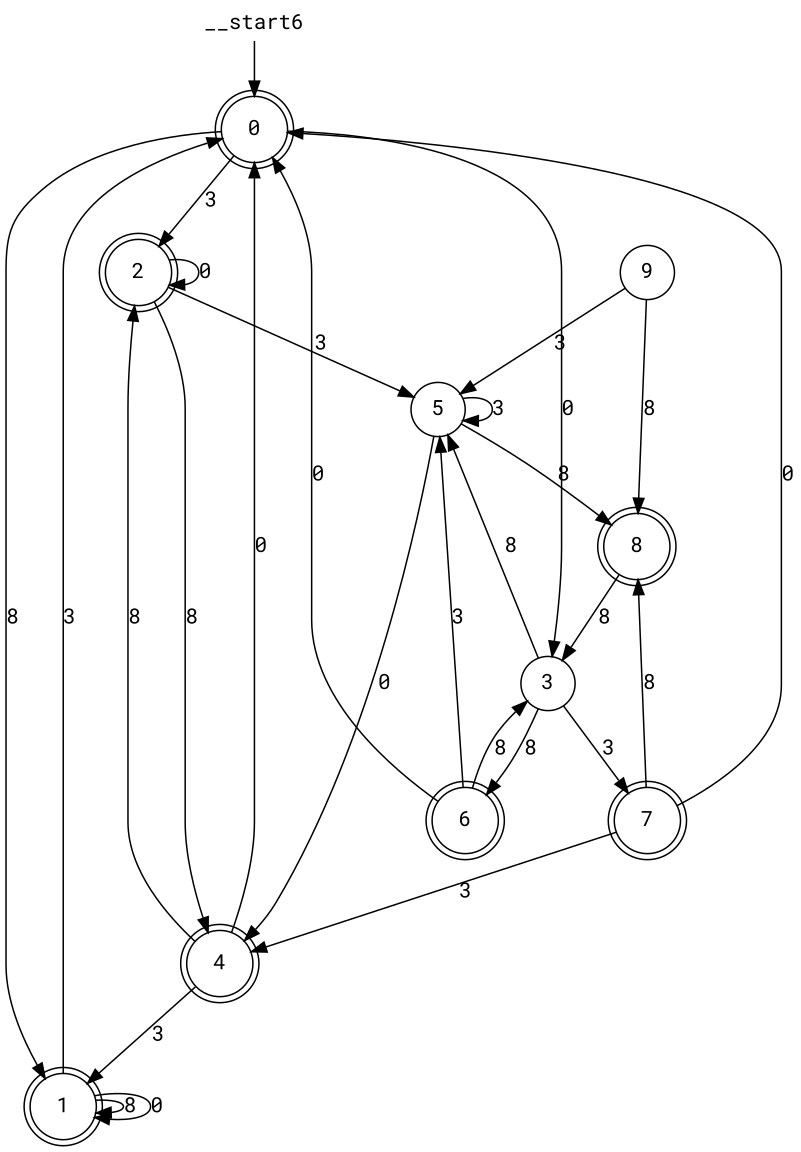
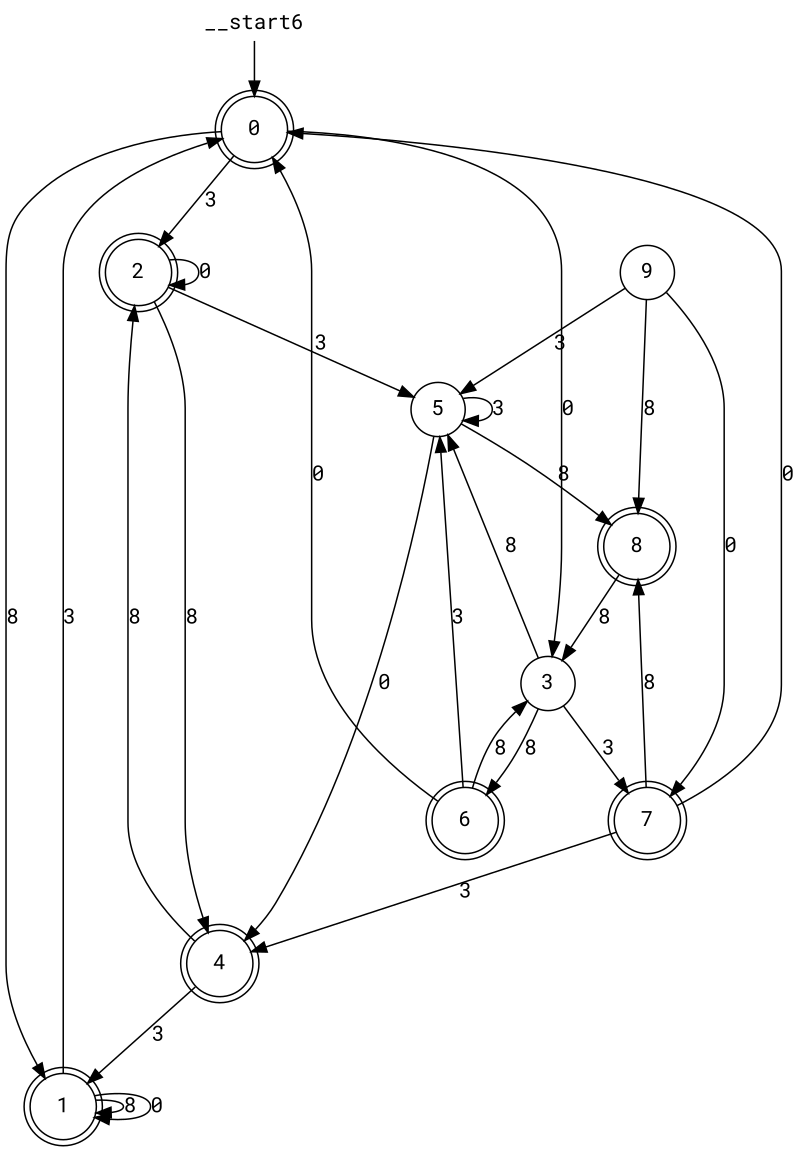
none -> (724, 536)
(254, 557) -> none
